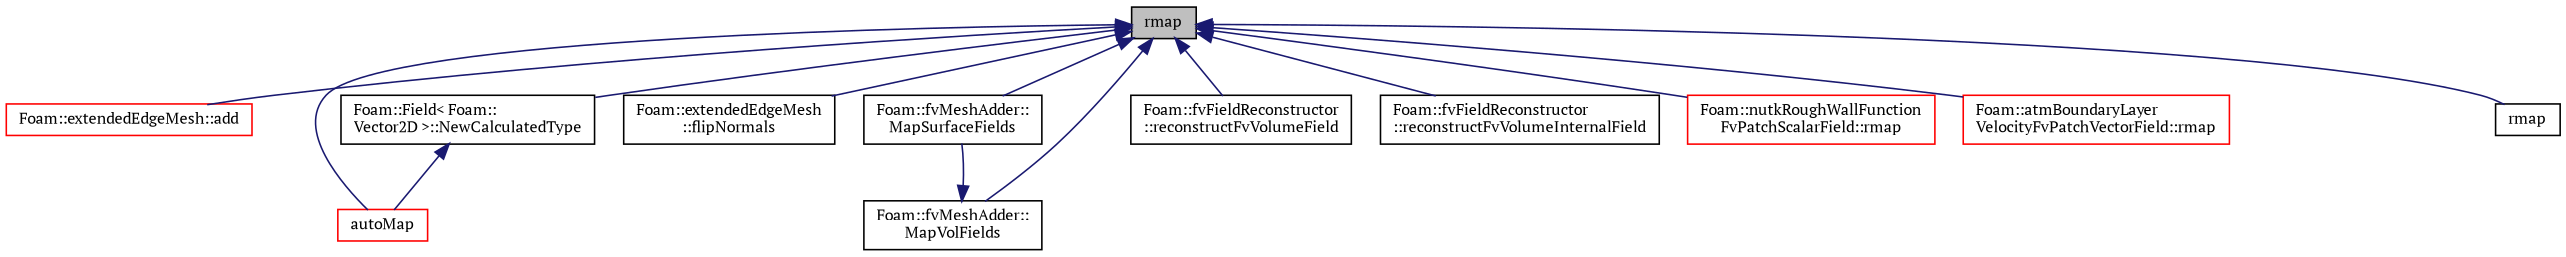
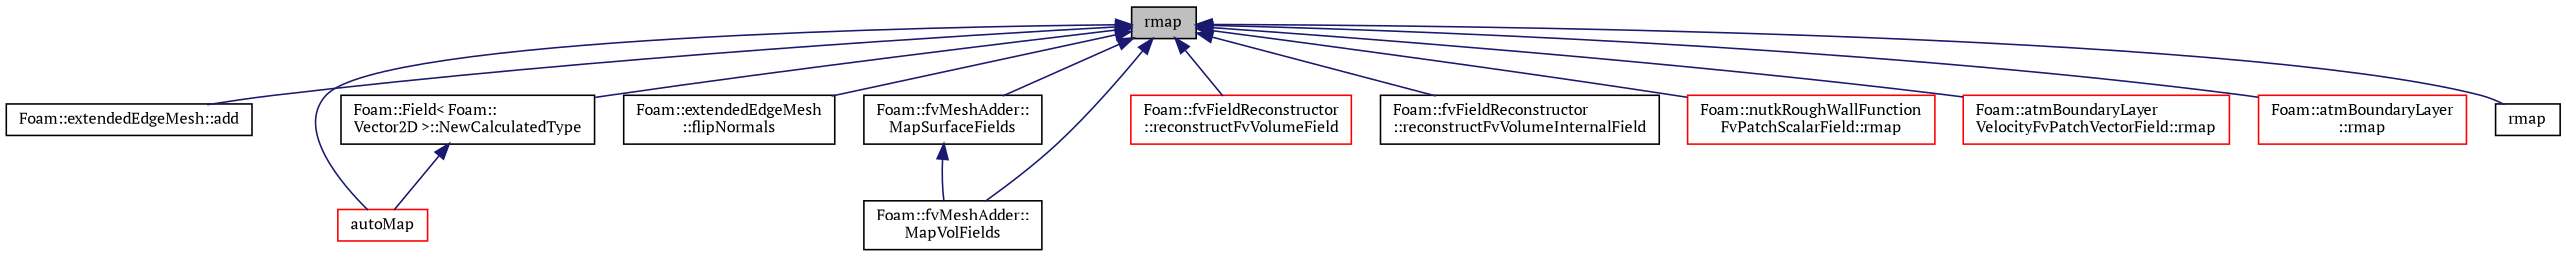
(129, 120) -> (129, 120)
(1241, 120) -> (1241, 120)
none -> (2363, 120)
(963, 165) -> (942, 180)
